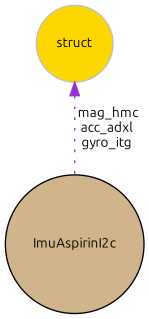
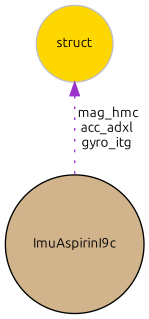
(75, 244) -> (75, 244)
